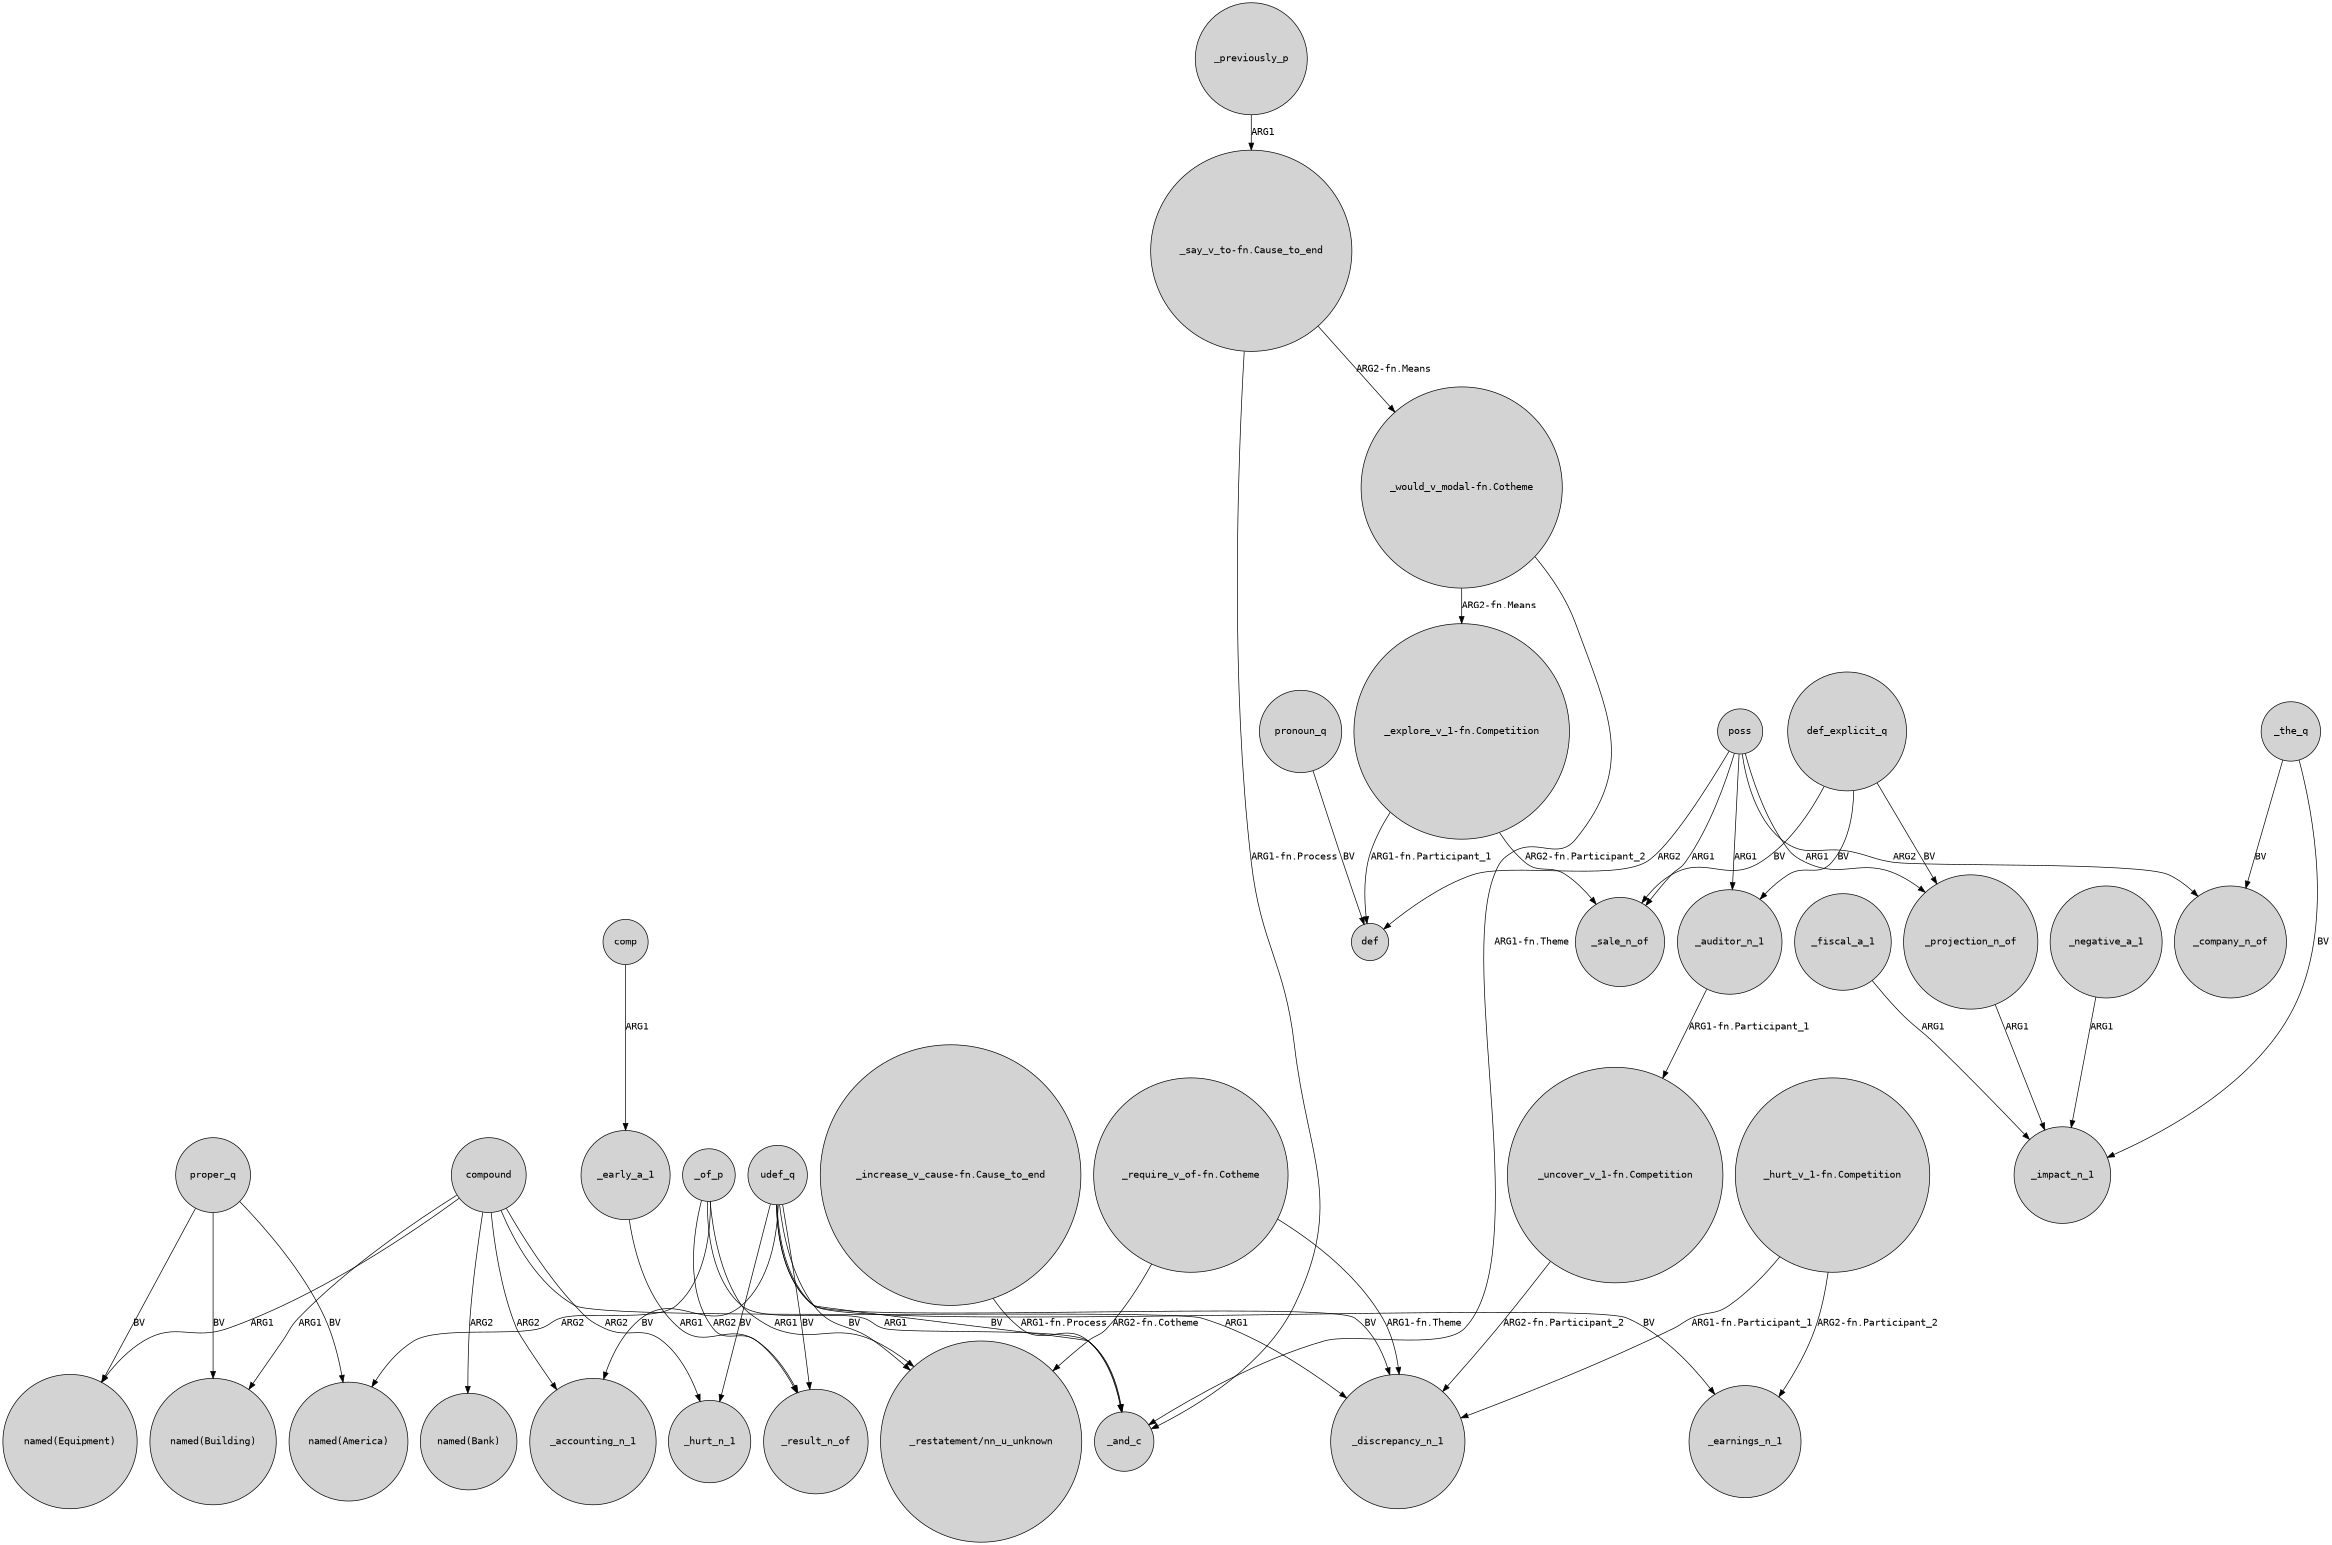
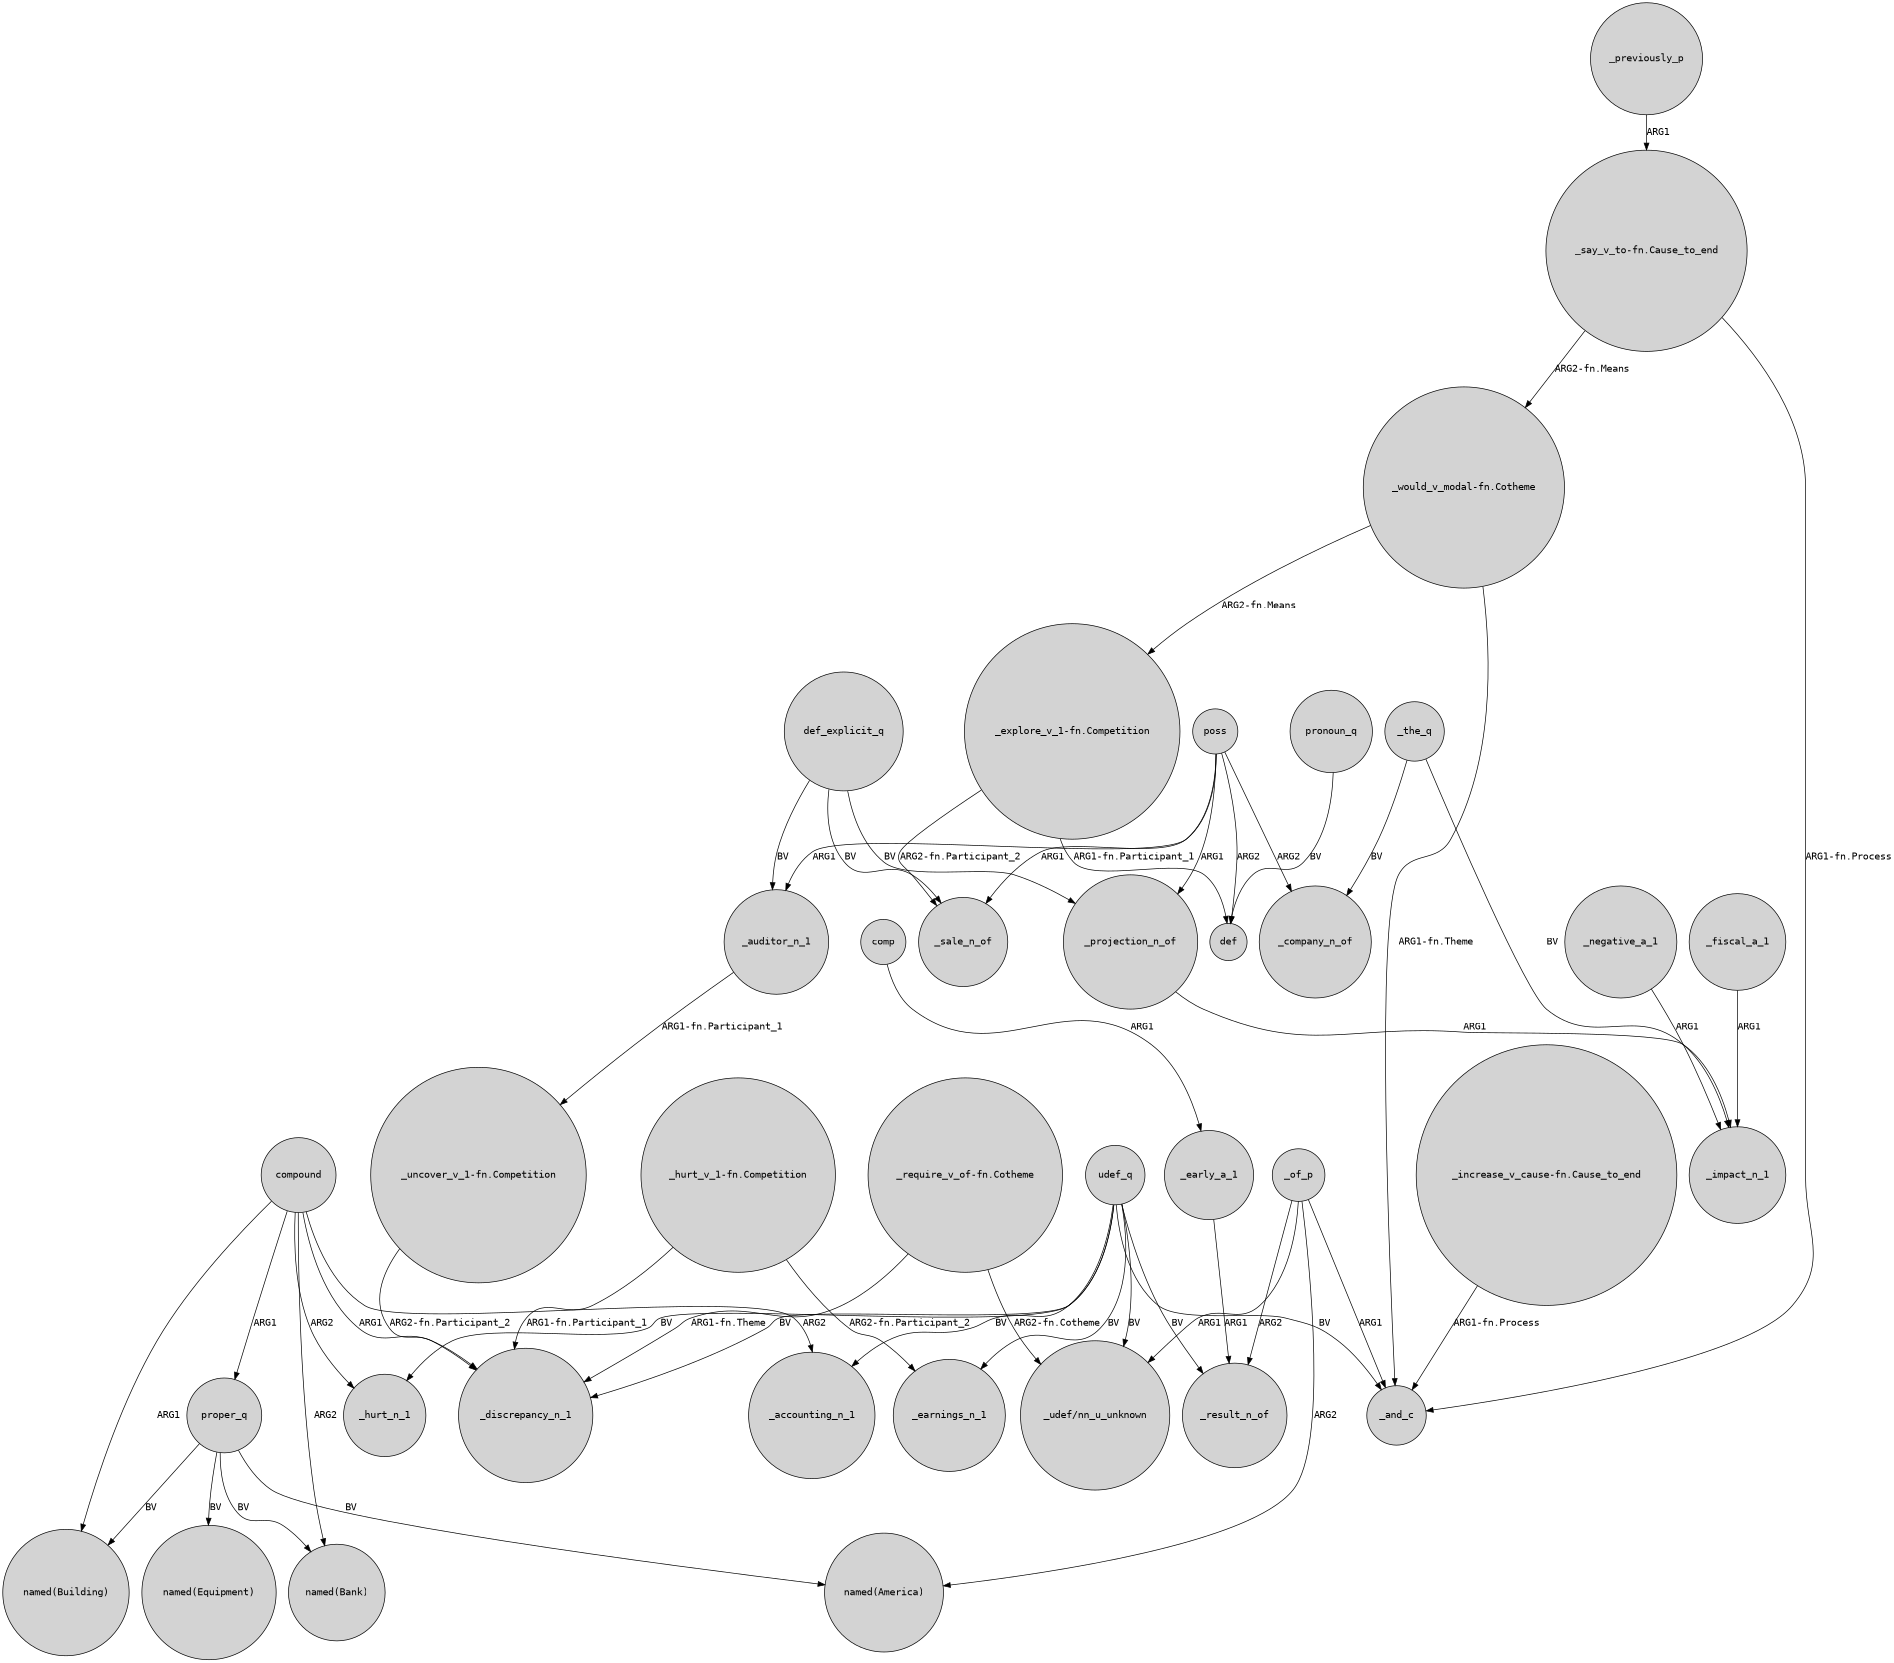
(287, 1304) -> (262, 1292)
(981, 1442) -> (1095, 1415)
none -> (244, 1518)
